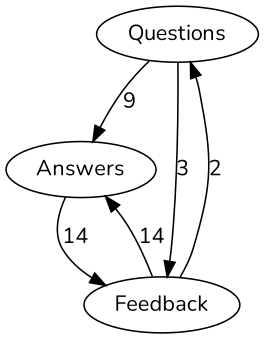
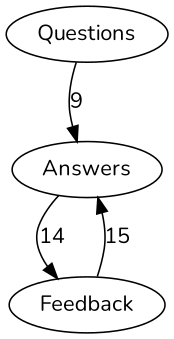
(177, 162) -> none
(208, 179) -> none
(152, 237) -> (117, 237)
